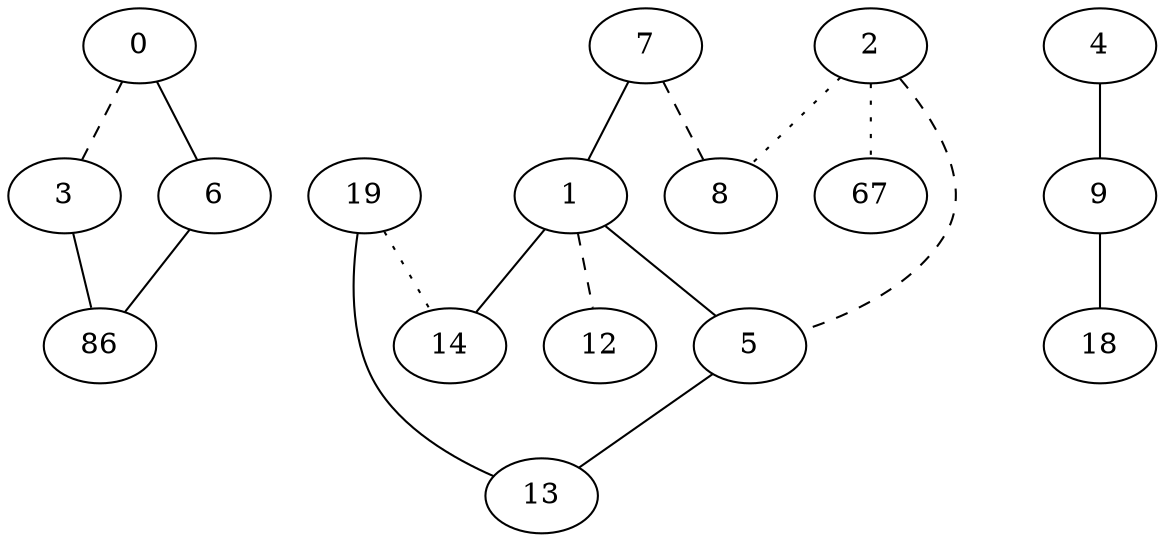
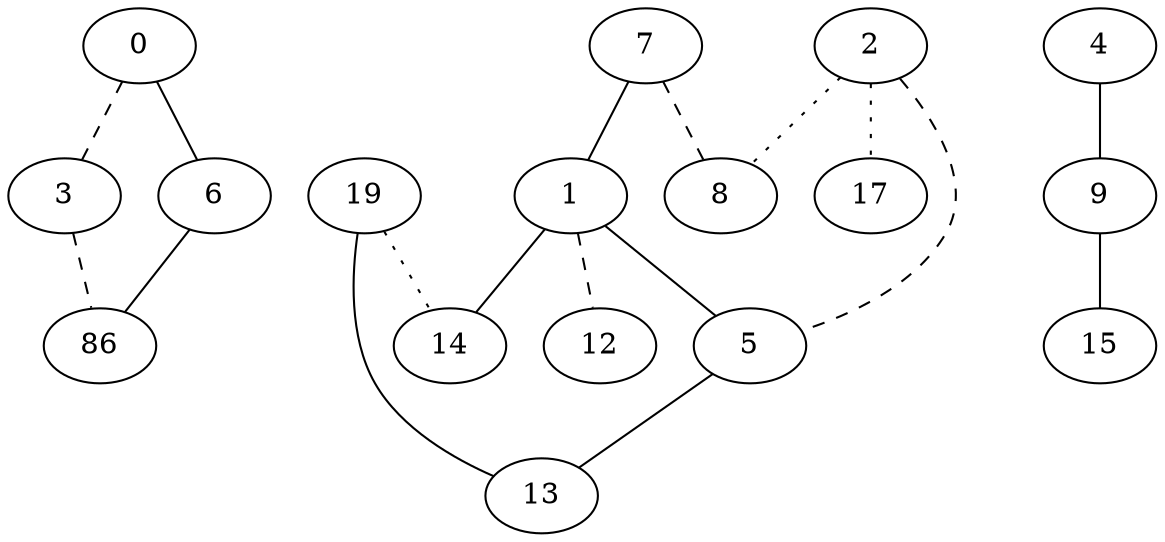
(871, 196) -> (871, 196)
(82, 270) -> (82, 270)
(1100, 346) -> (1100, 346)
